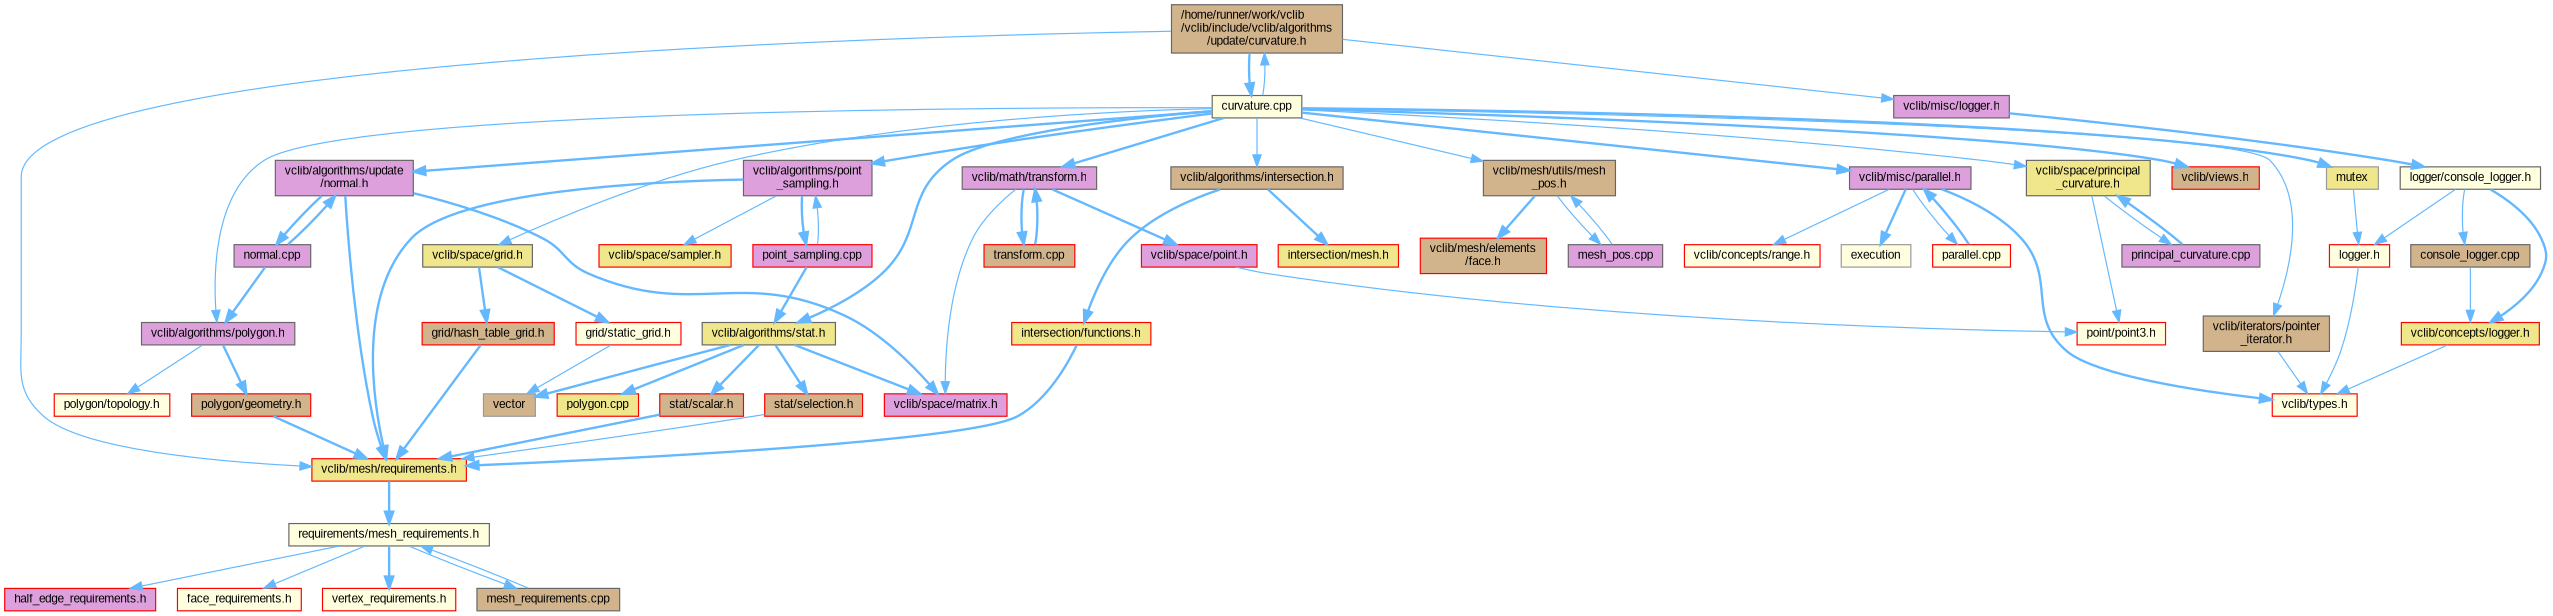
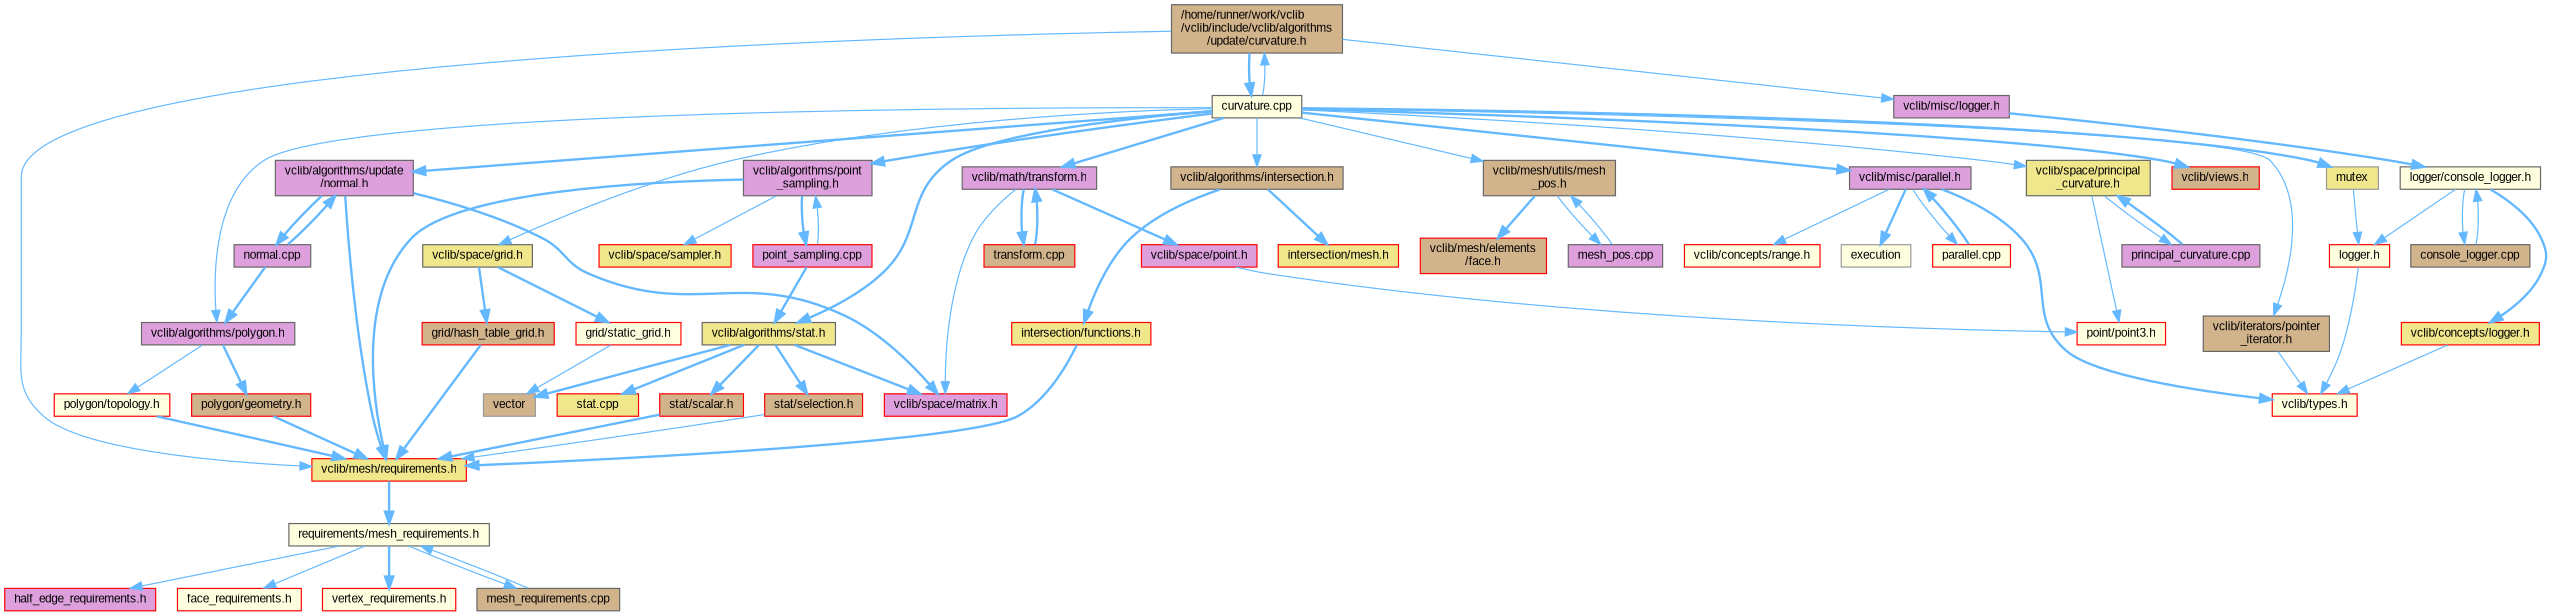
(2470, 289) -> (2478, 223)
(598, 405) -> (598, 405)
none -> (245, 436)
